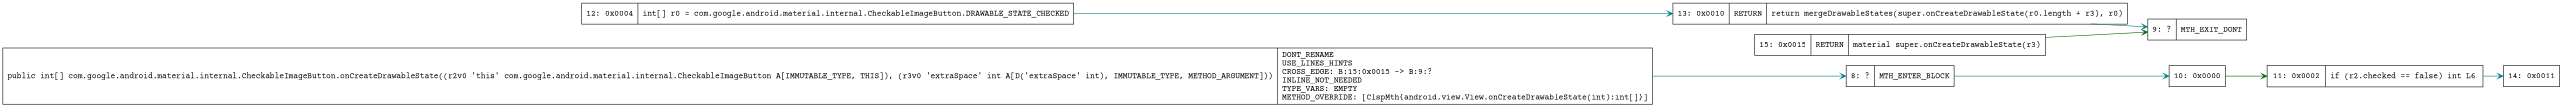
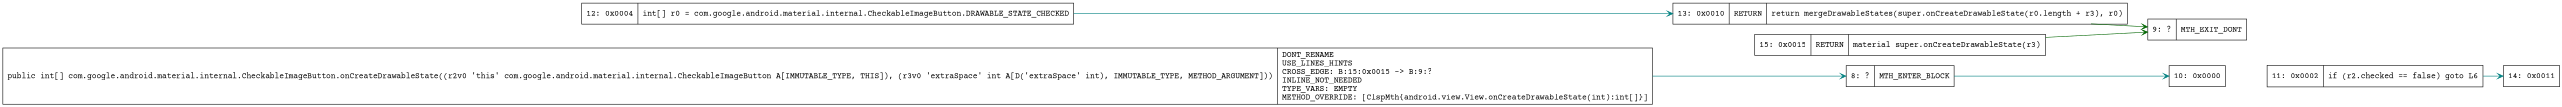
(2116, 25) -> (2116, 25)
(2243, 76) -> none
(2403, 76) -> (2403, 76)
